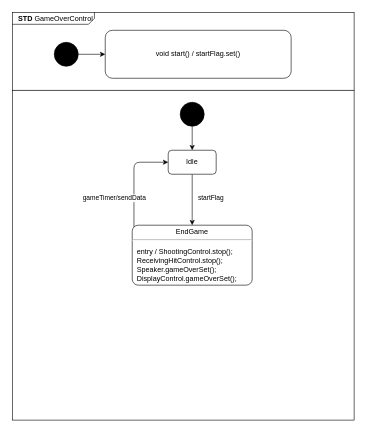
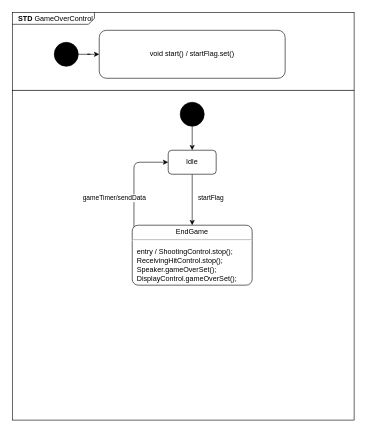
(198, 54) -> (192, 54)
